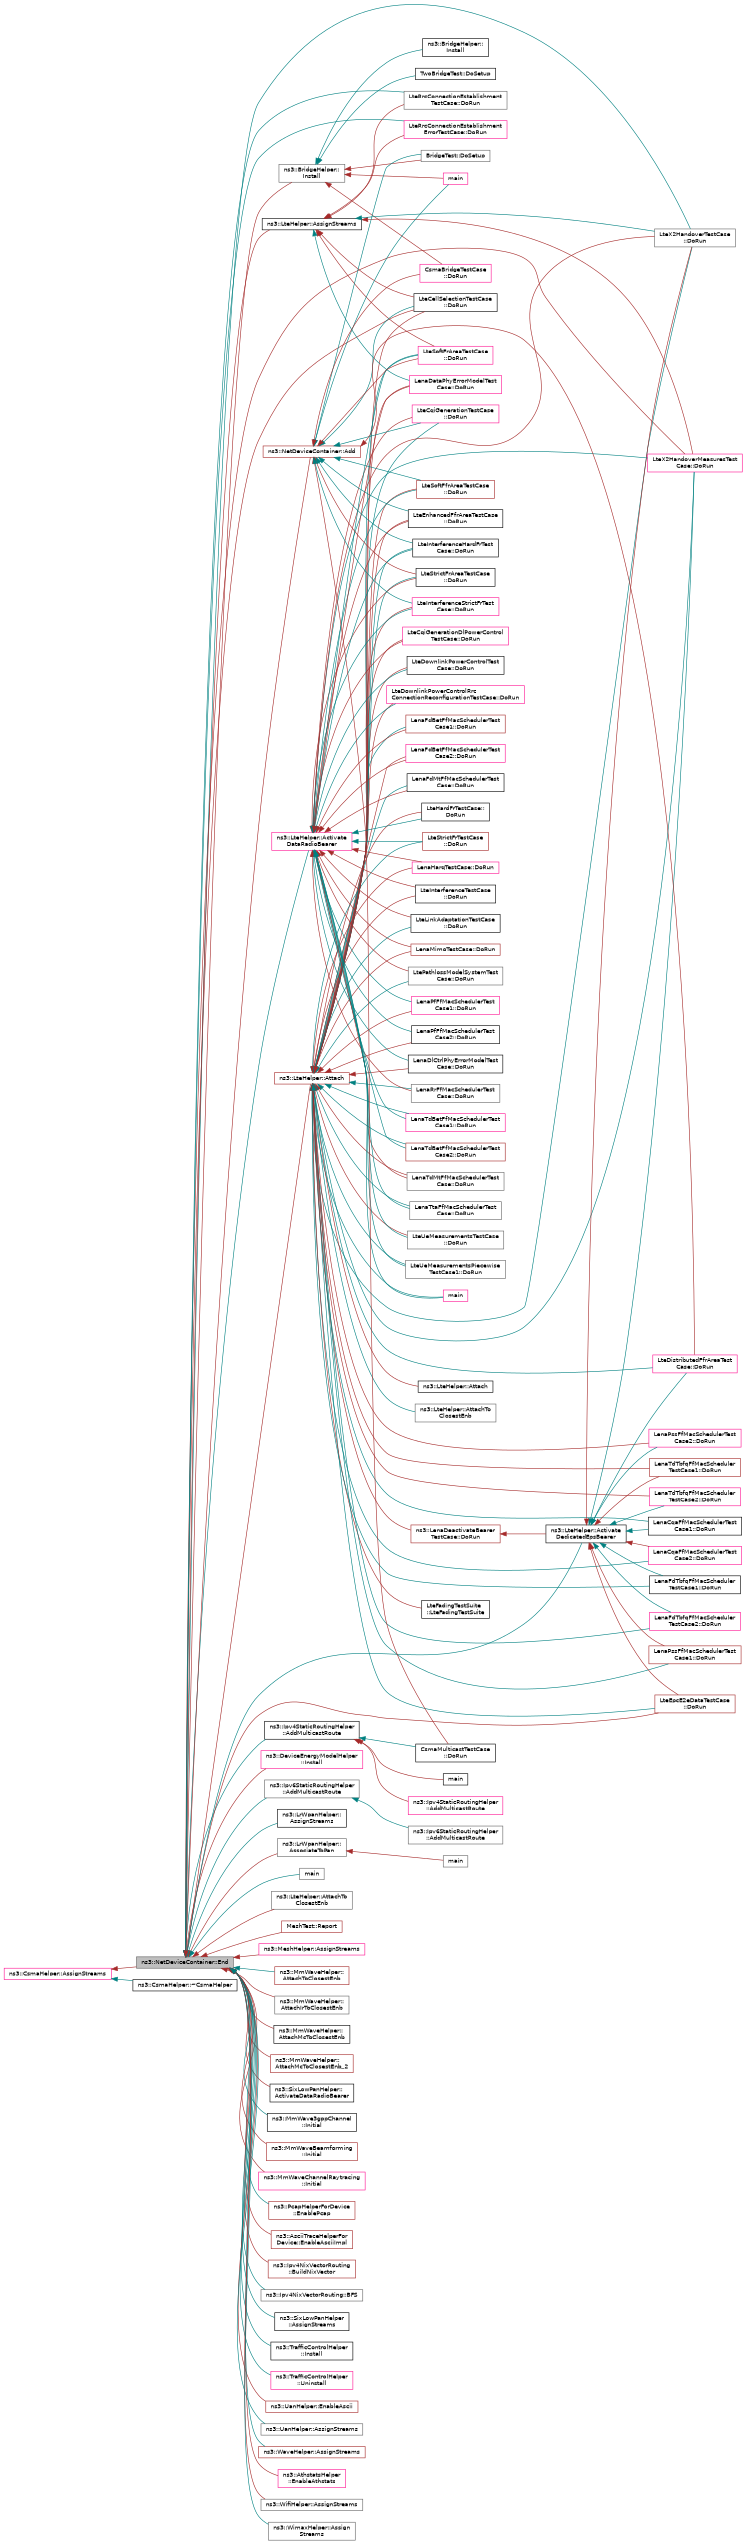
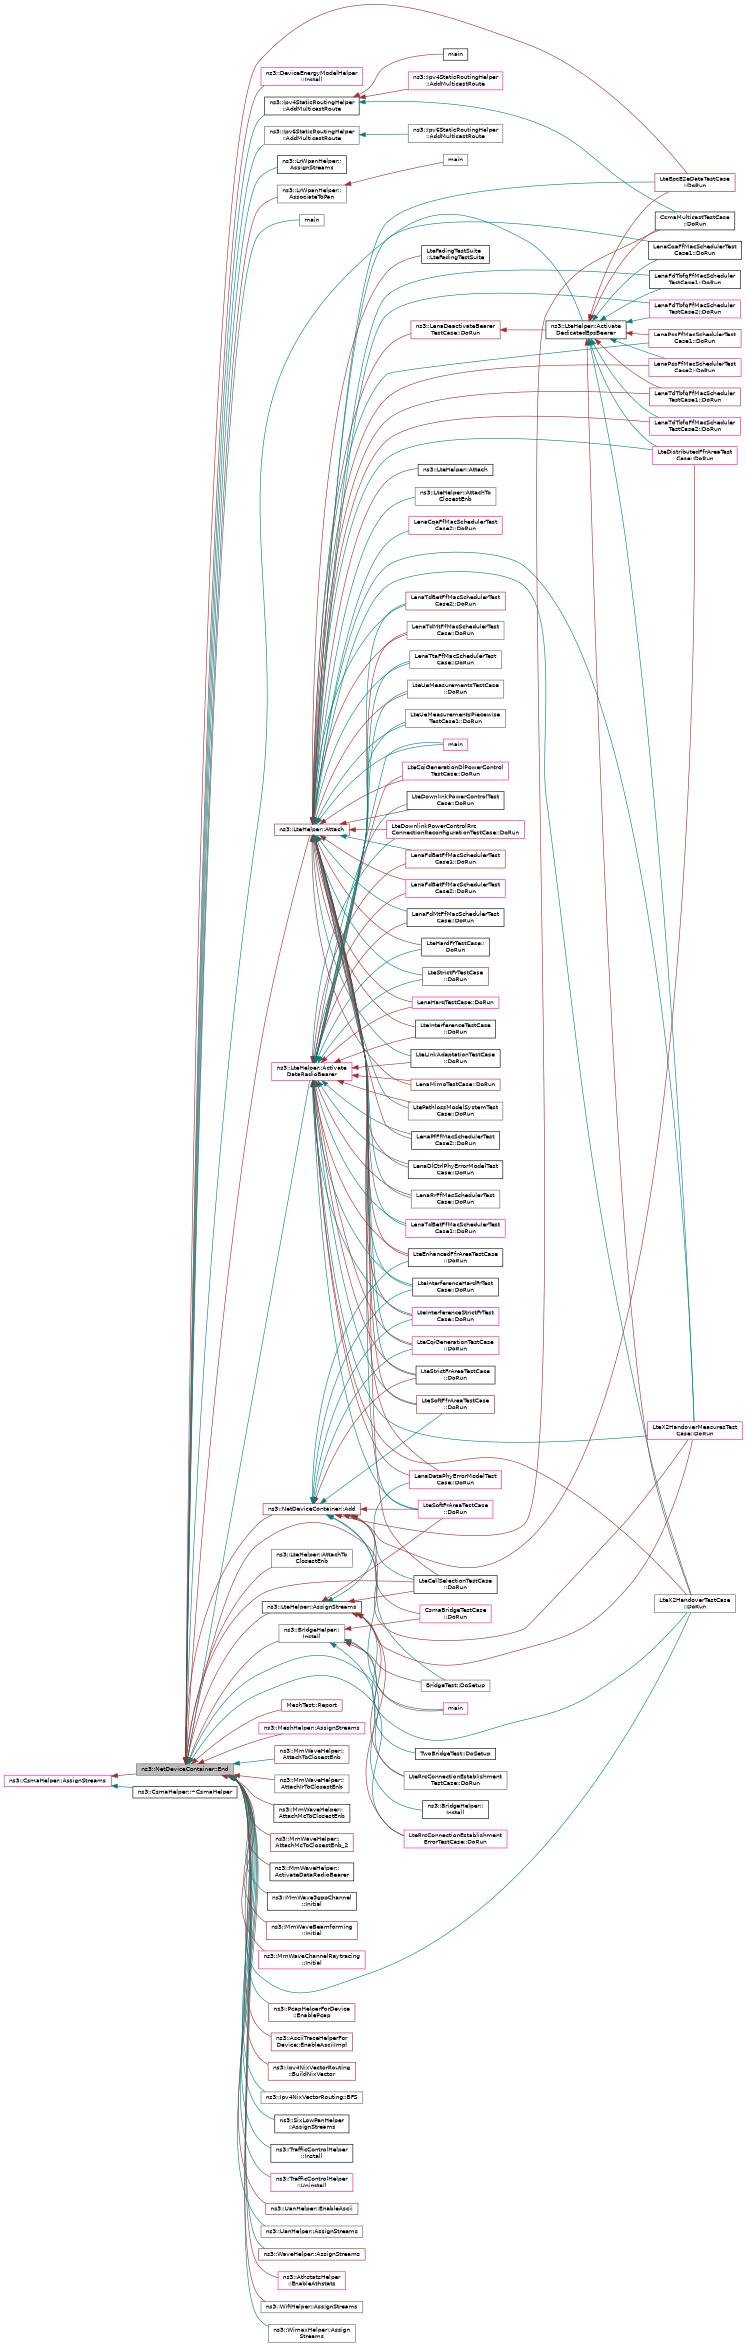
(456, 1005) -> none
(641, 1545) -> (618, 268)
(312, 2093) -> (312, 1872)
